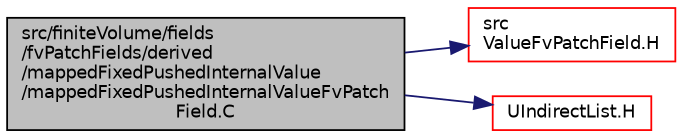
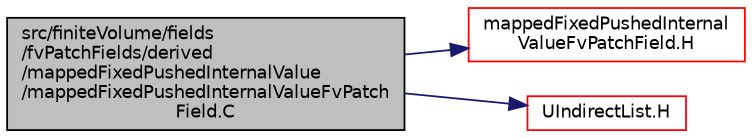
(572, 35) -> (607, 35)
